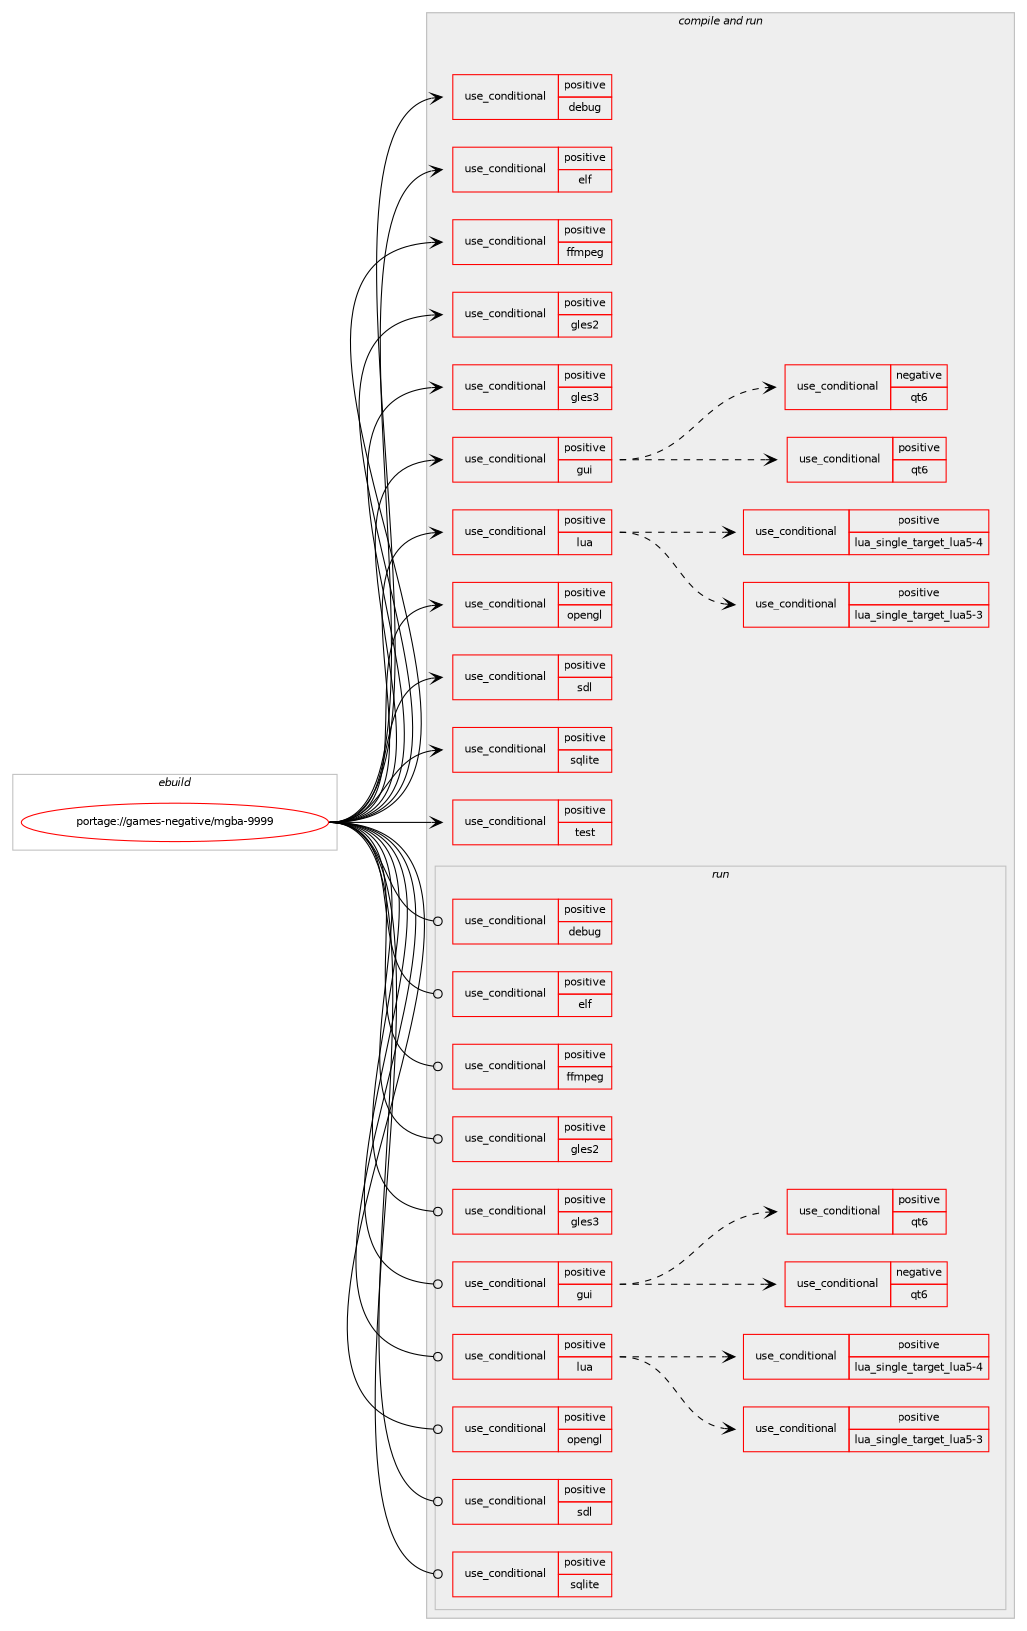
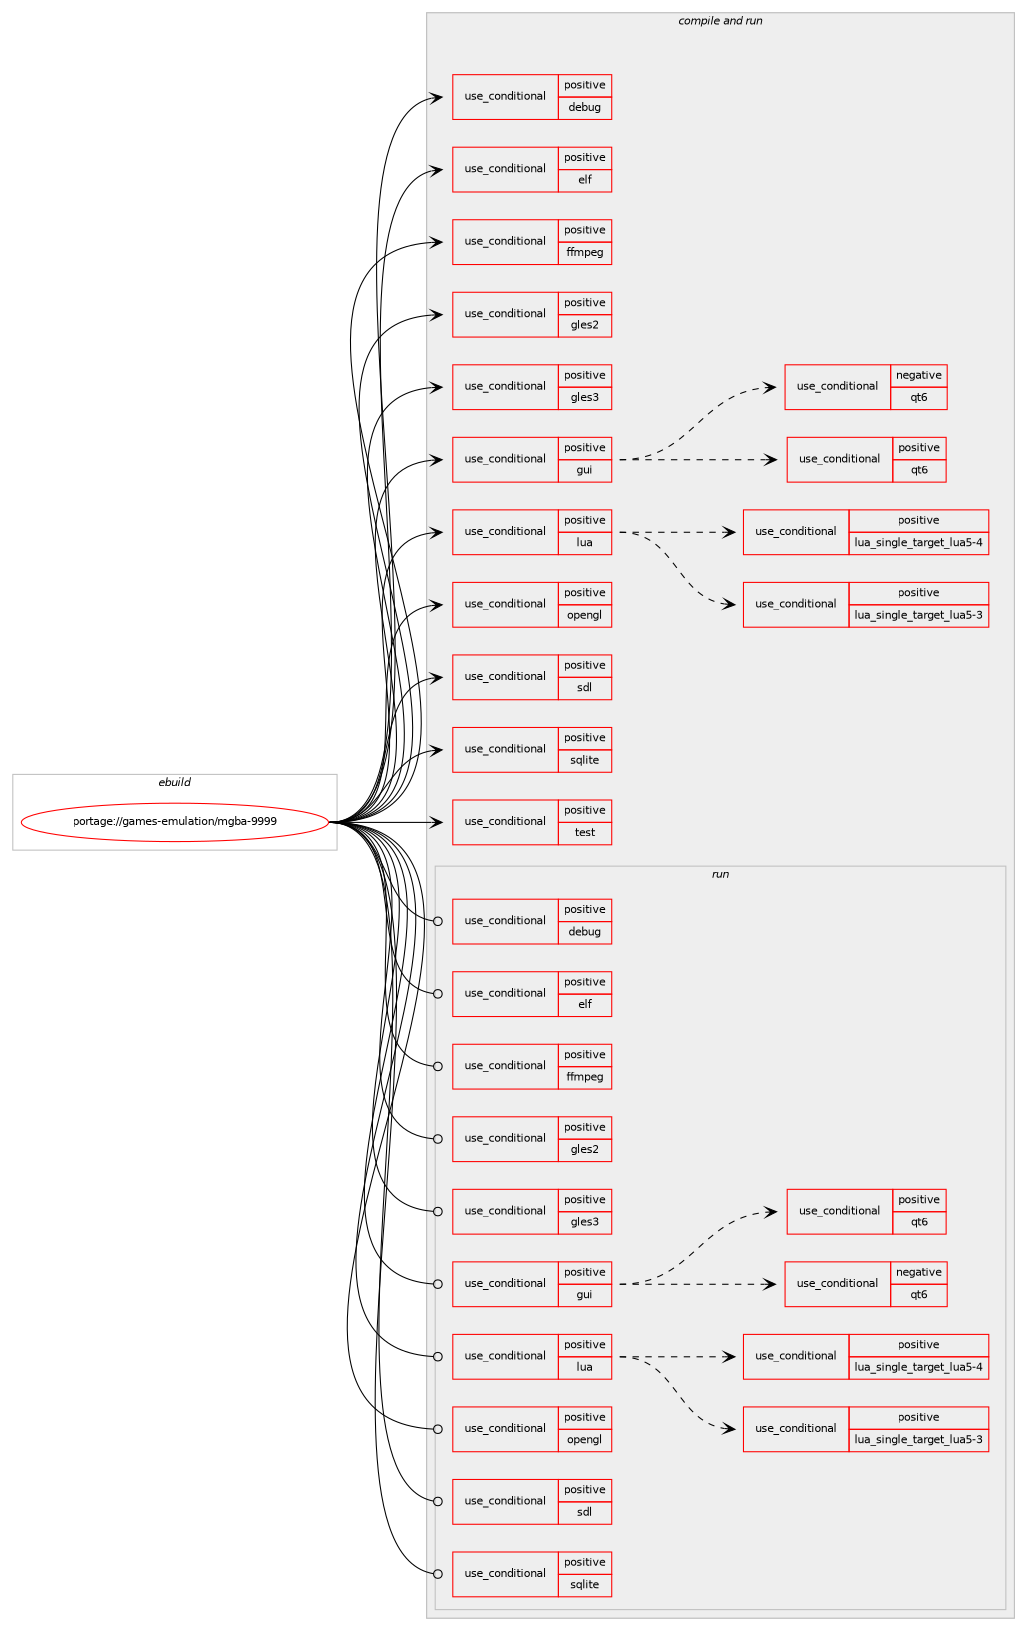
(175, 822) -> (175, 822)
